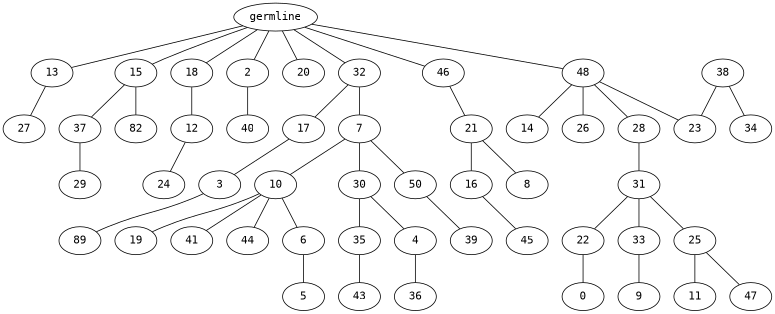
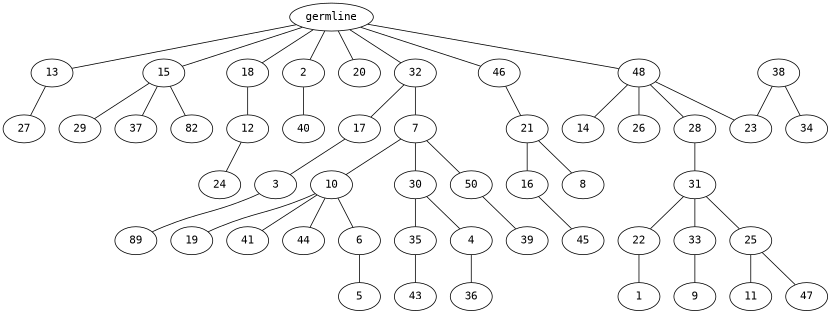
(80, 157) -> (122, 101)
(583, 297) -> (639, 297)
